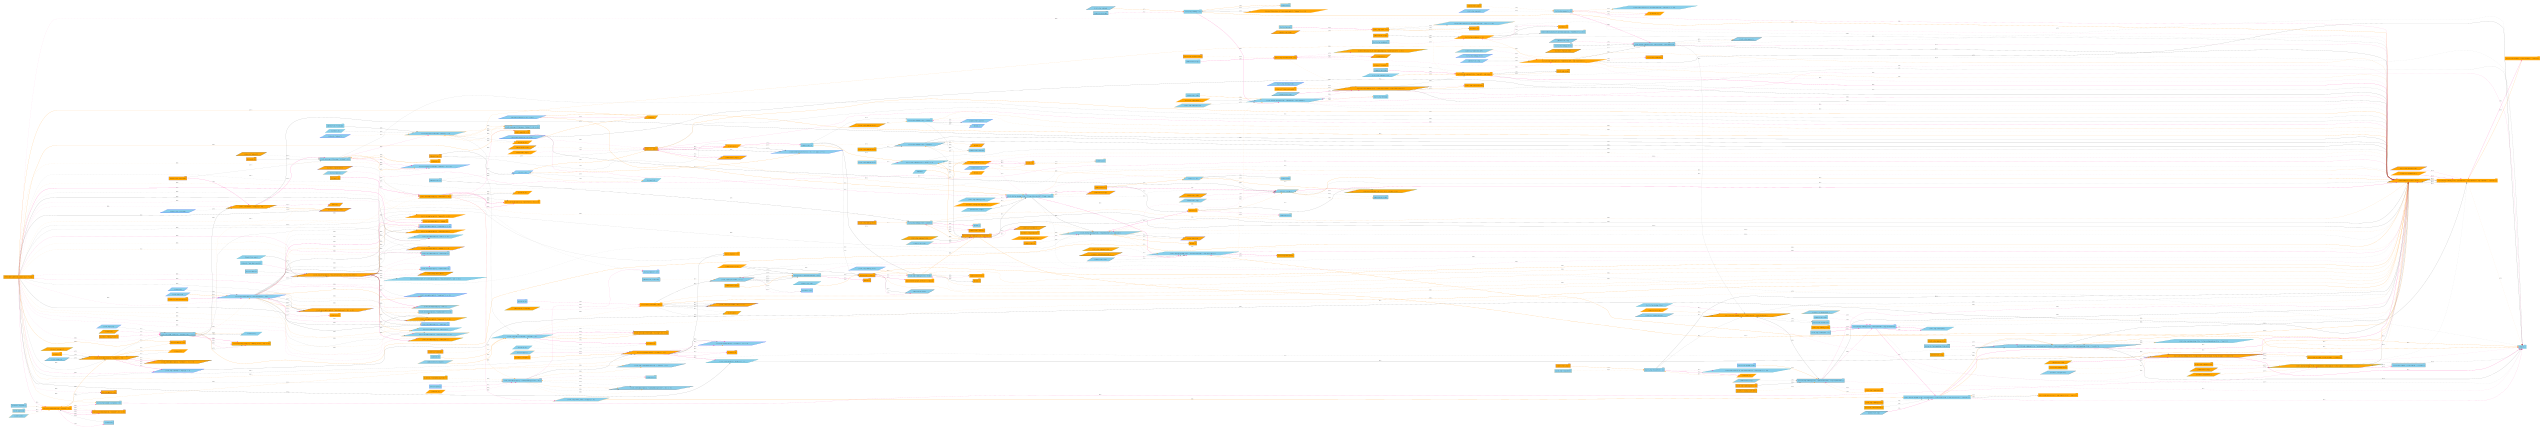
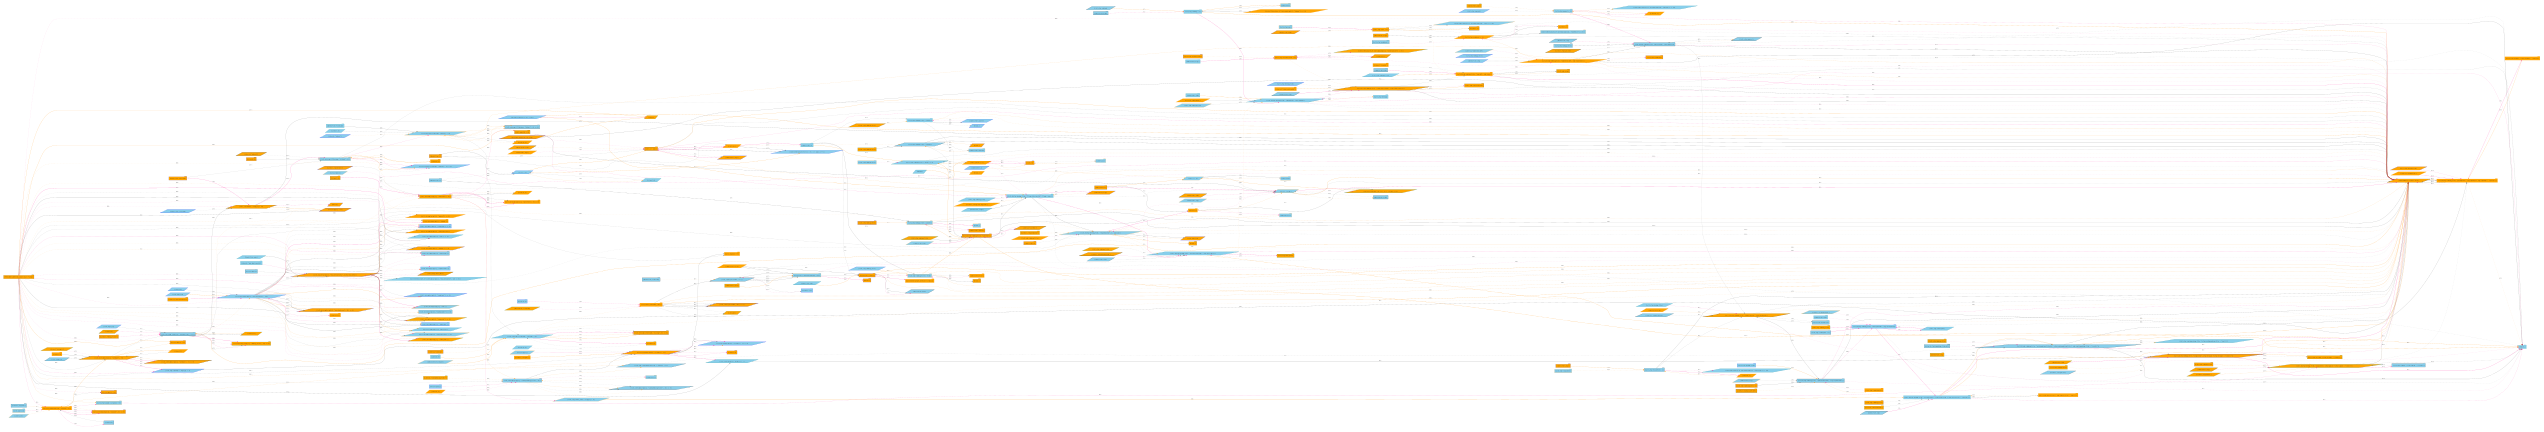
(522, 137) -> (522, 137)
(651, 272) -> none
(251, 334) -> (251, 334)
